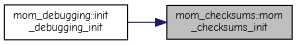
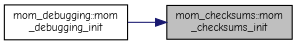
(66, 22) -> (66, 22)
